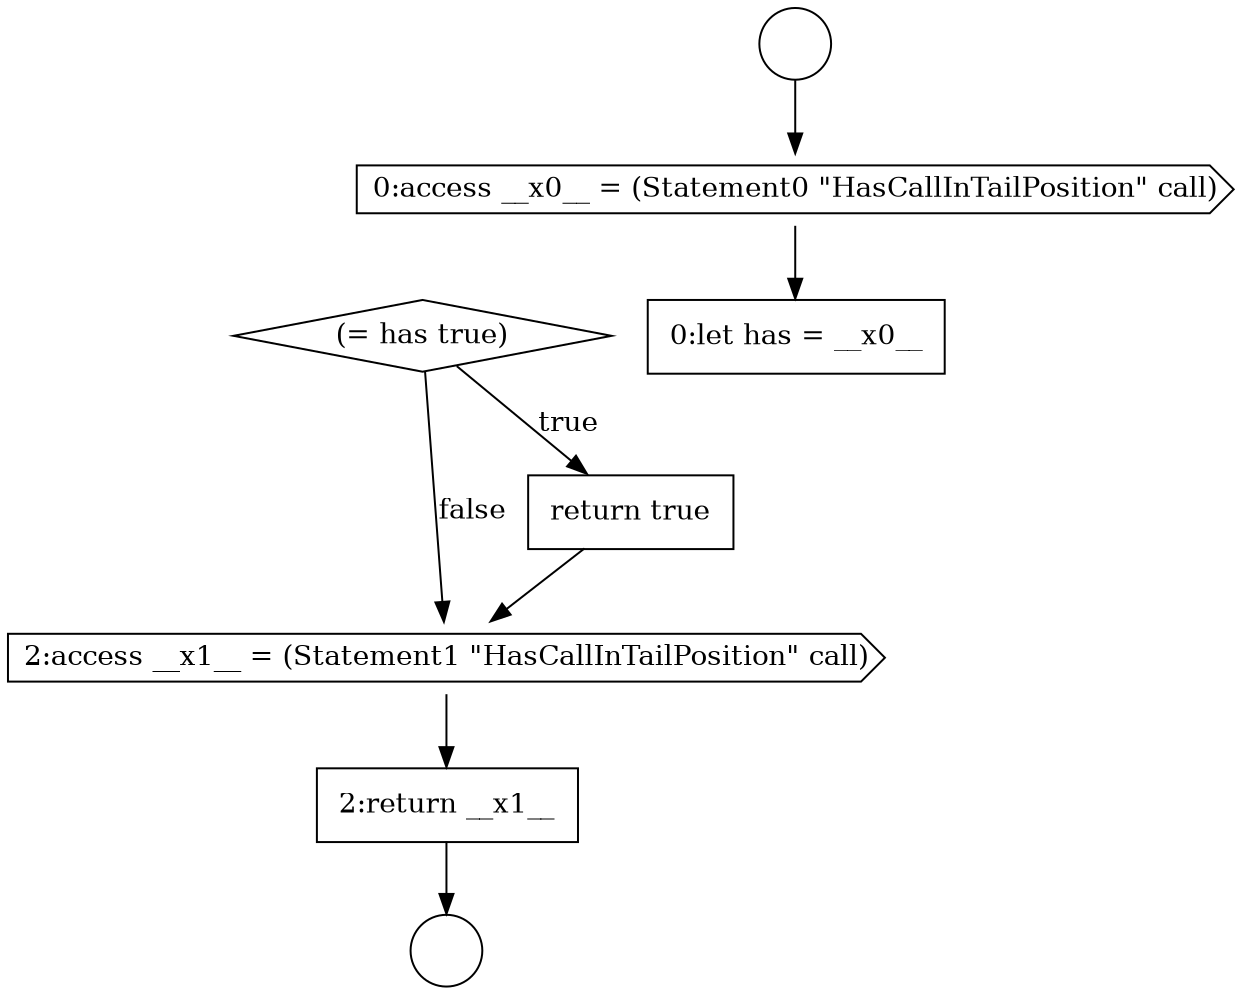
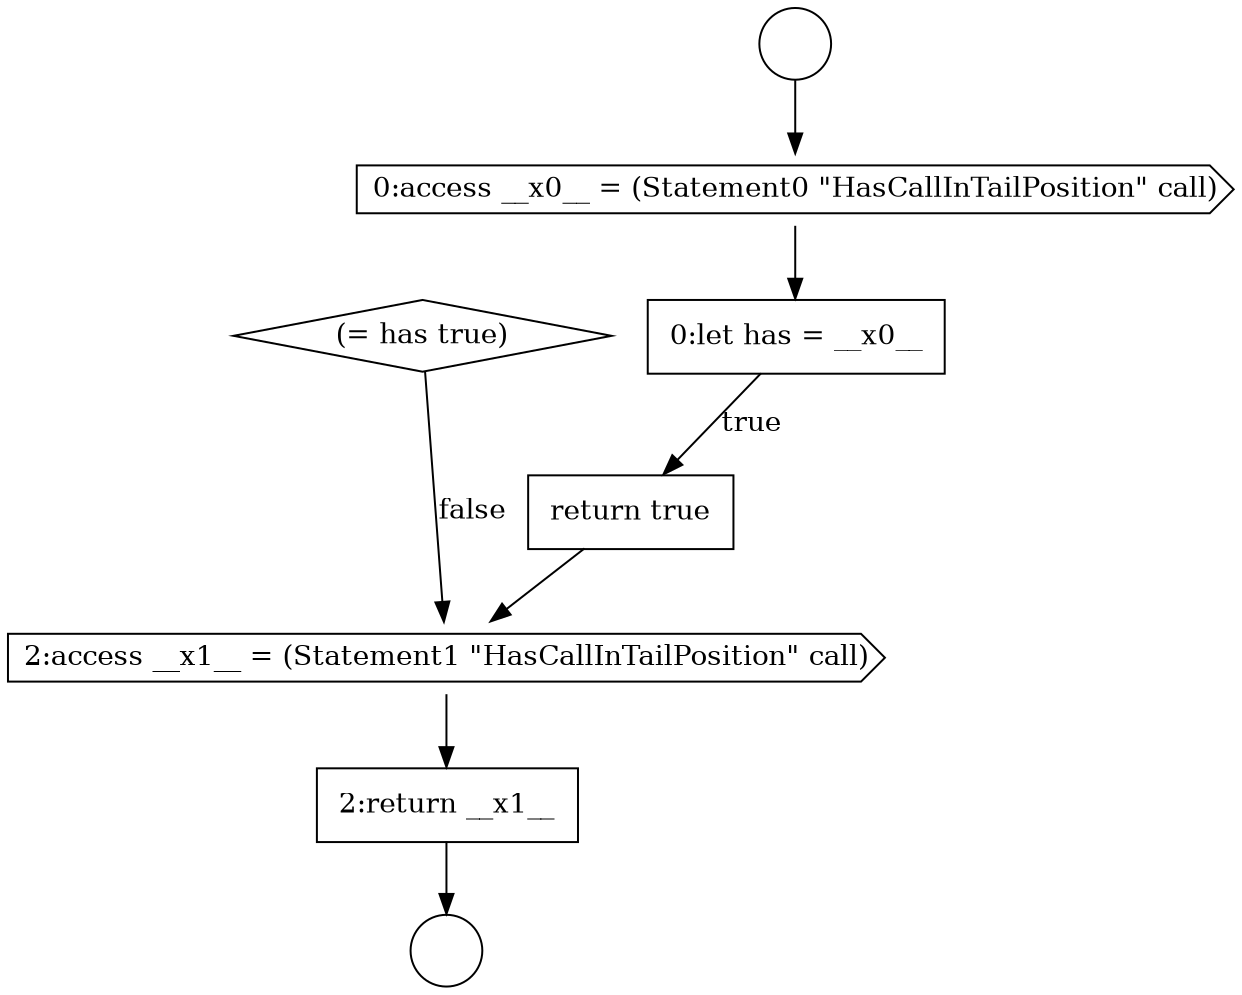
(514, 413) -> (719, 417)
